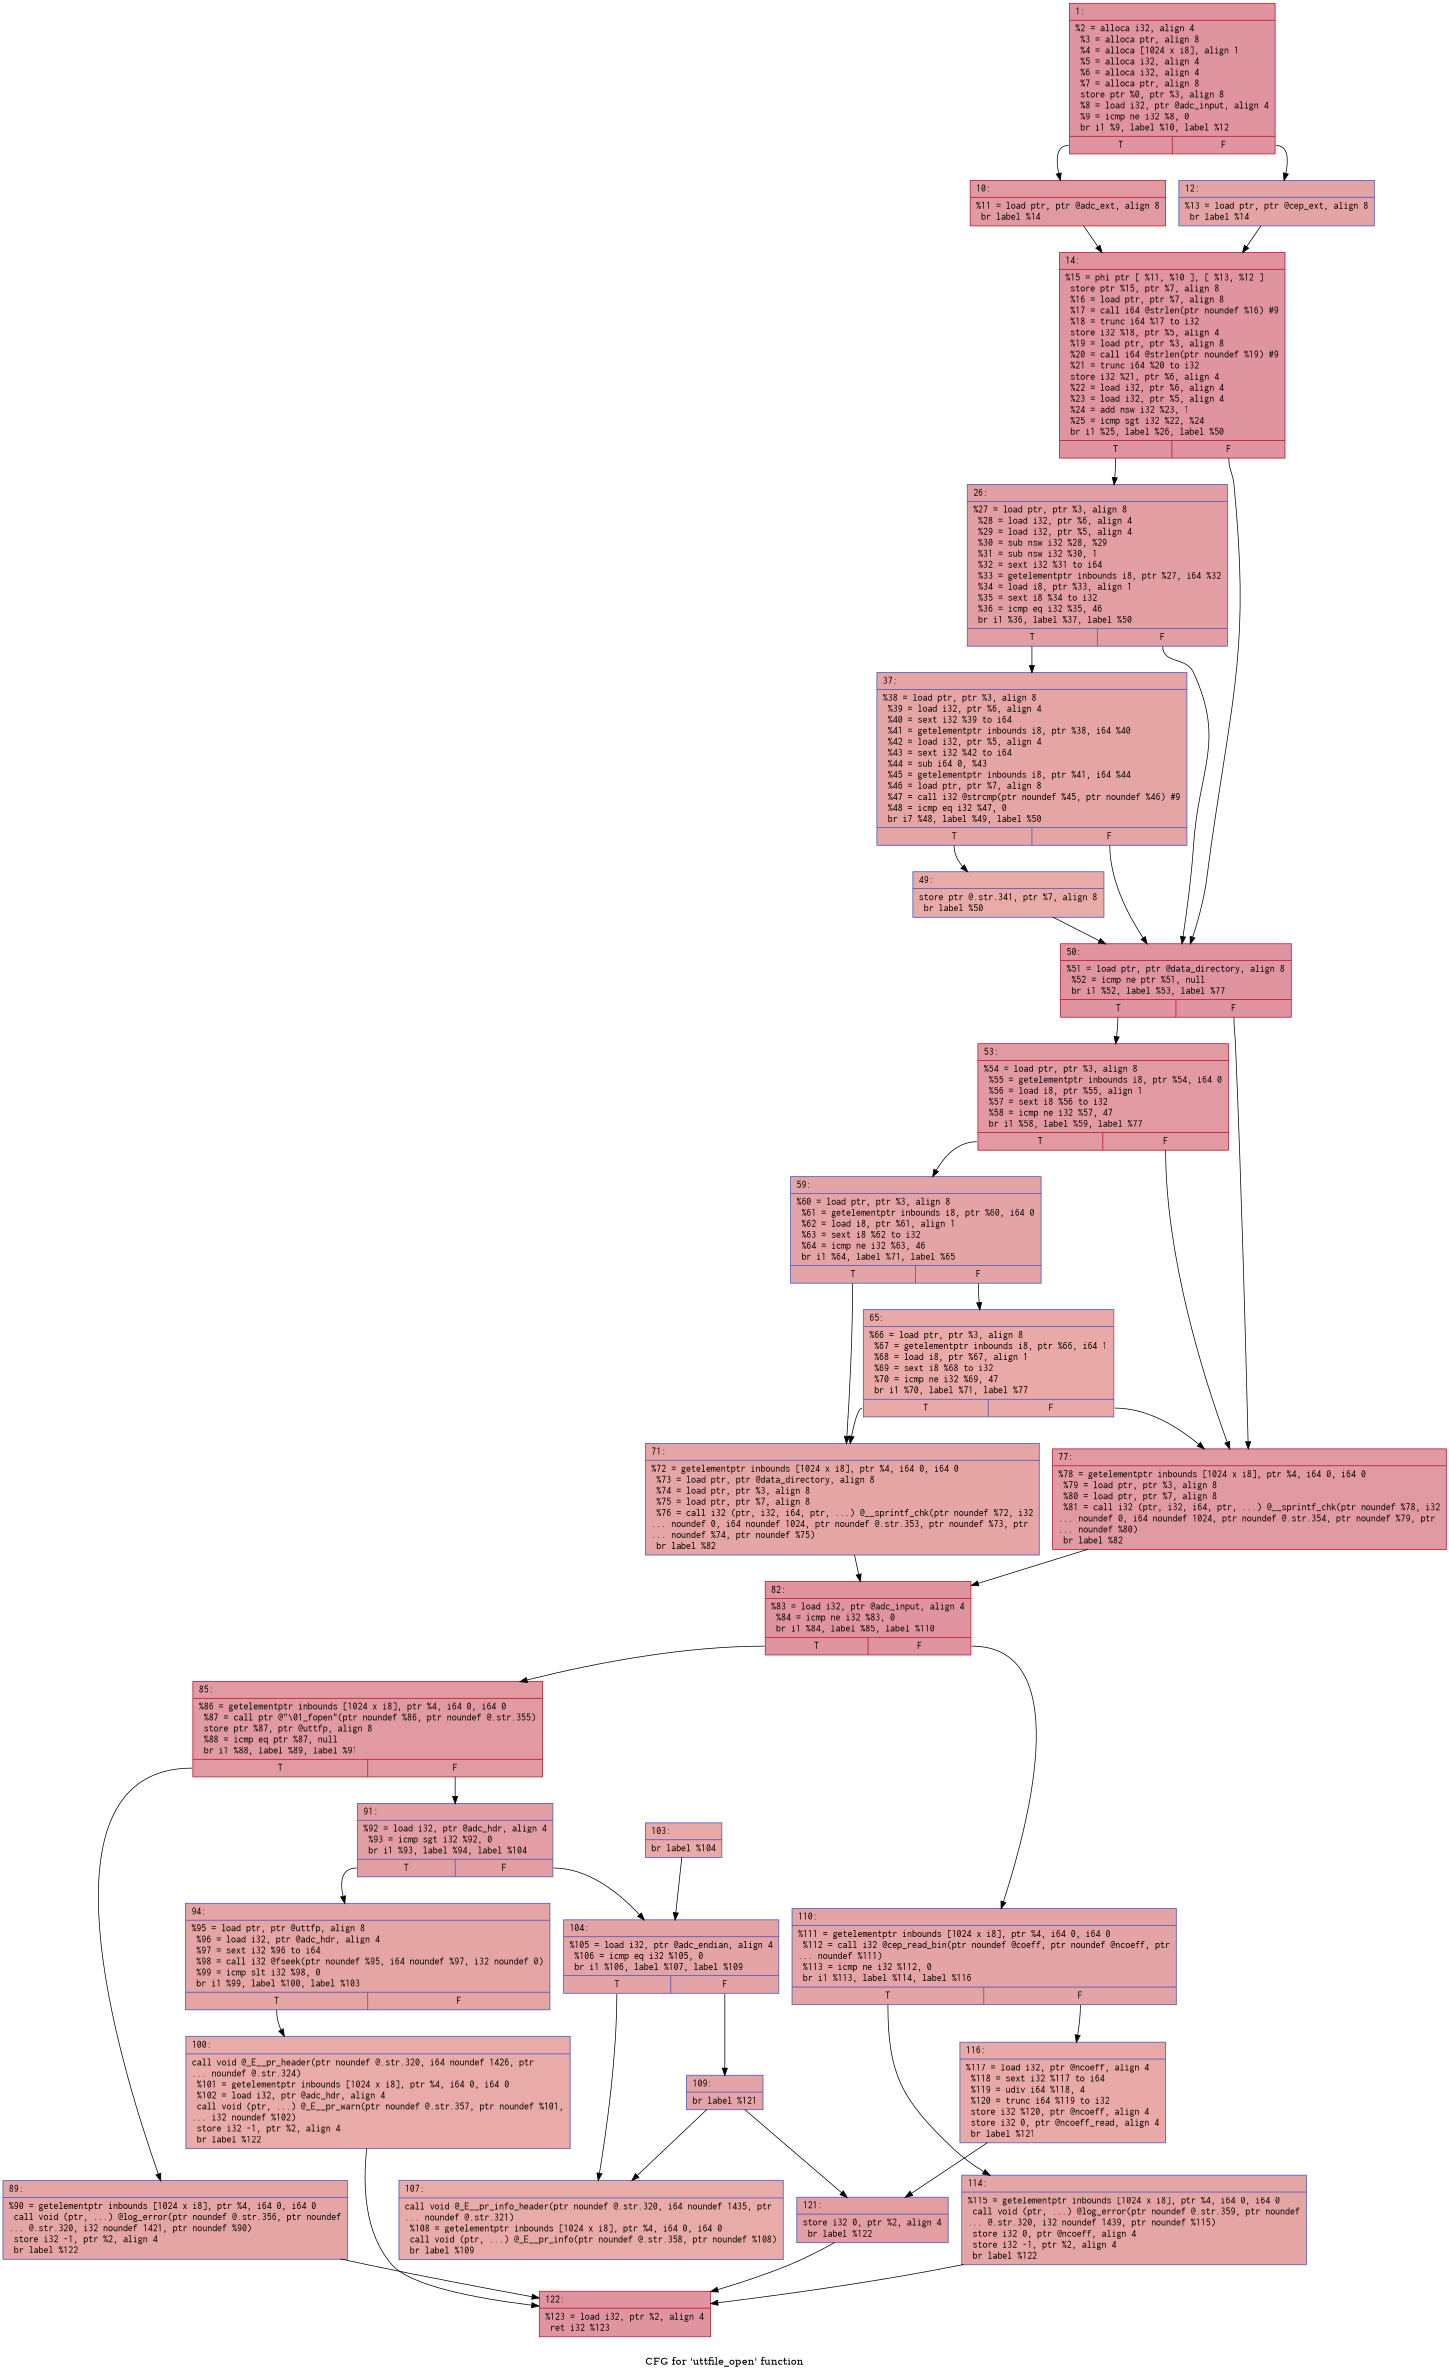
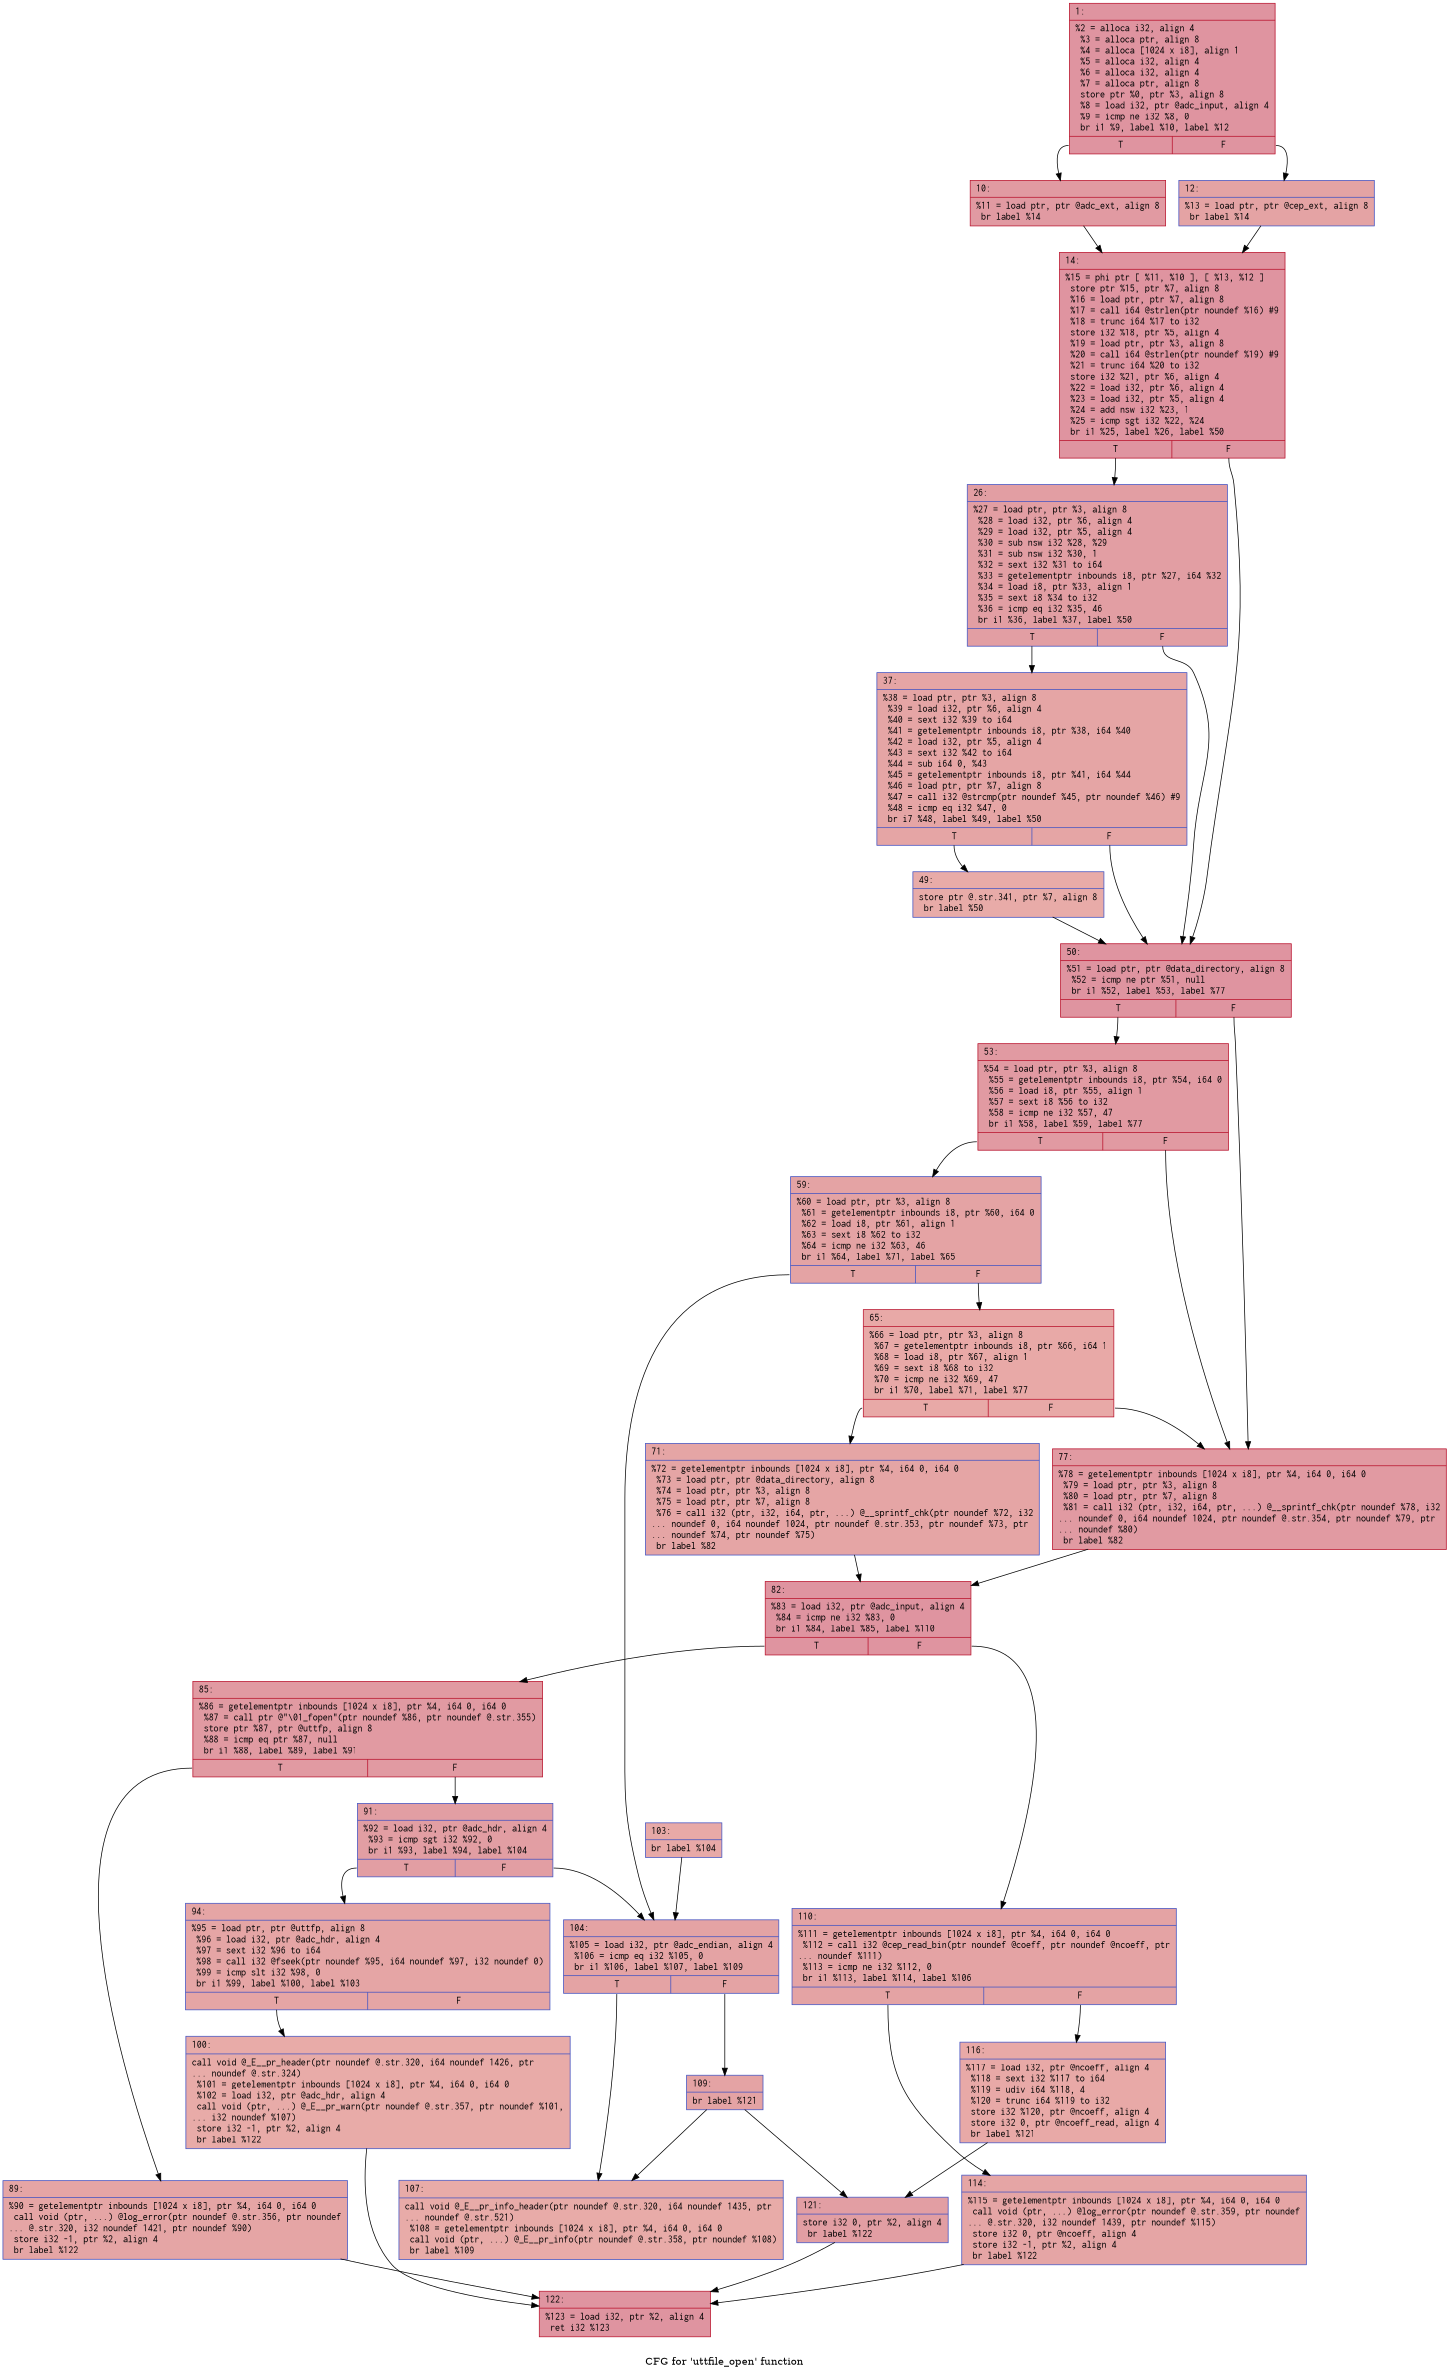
(851, 1360) -> (625, 1550)
(989, 1363) -> (989, 1363)
(885, 1978) -> (885, 1978)
(244, 2117) -> (244, 2117)
(460, 2217) -> (460, 2217)
